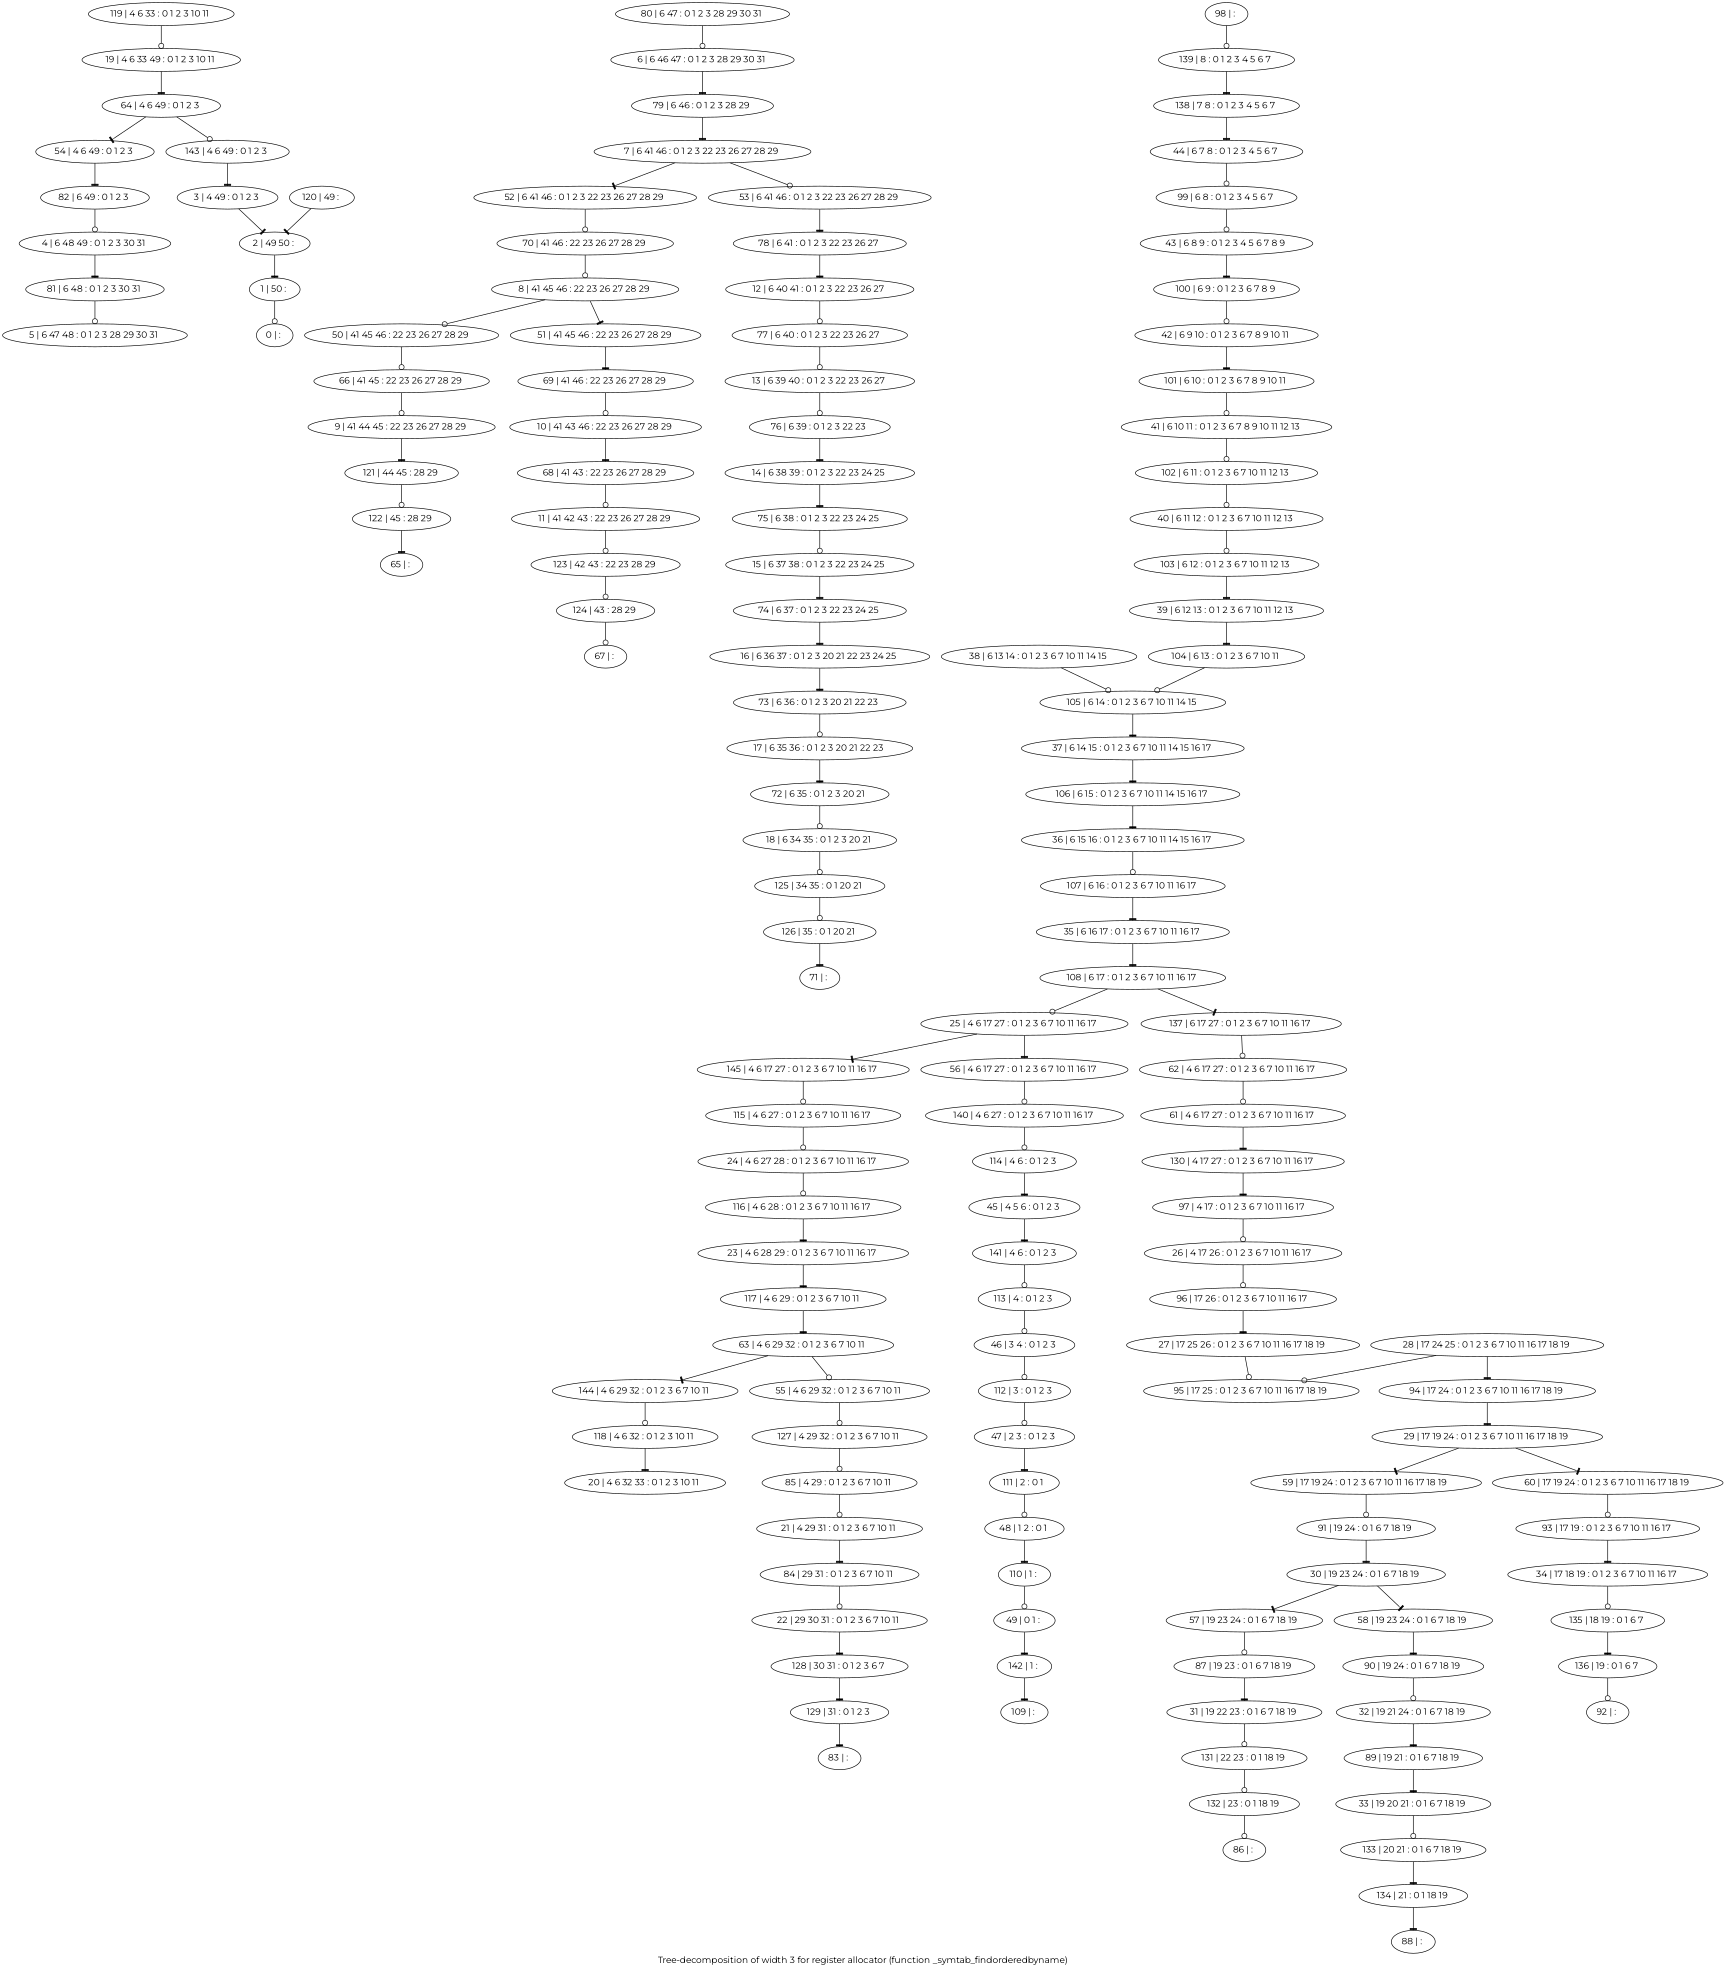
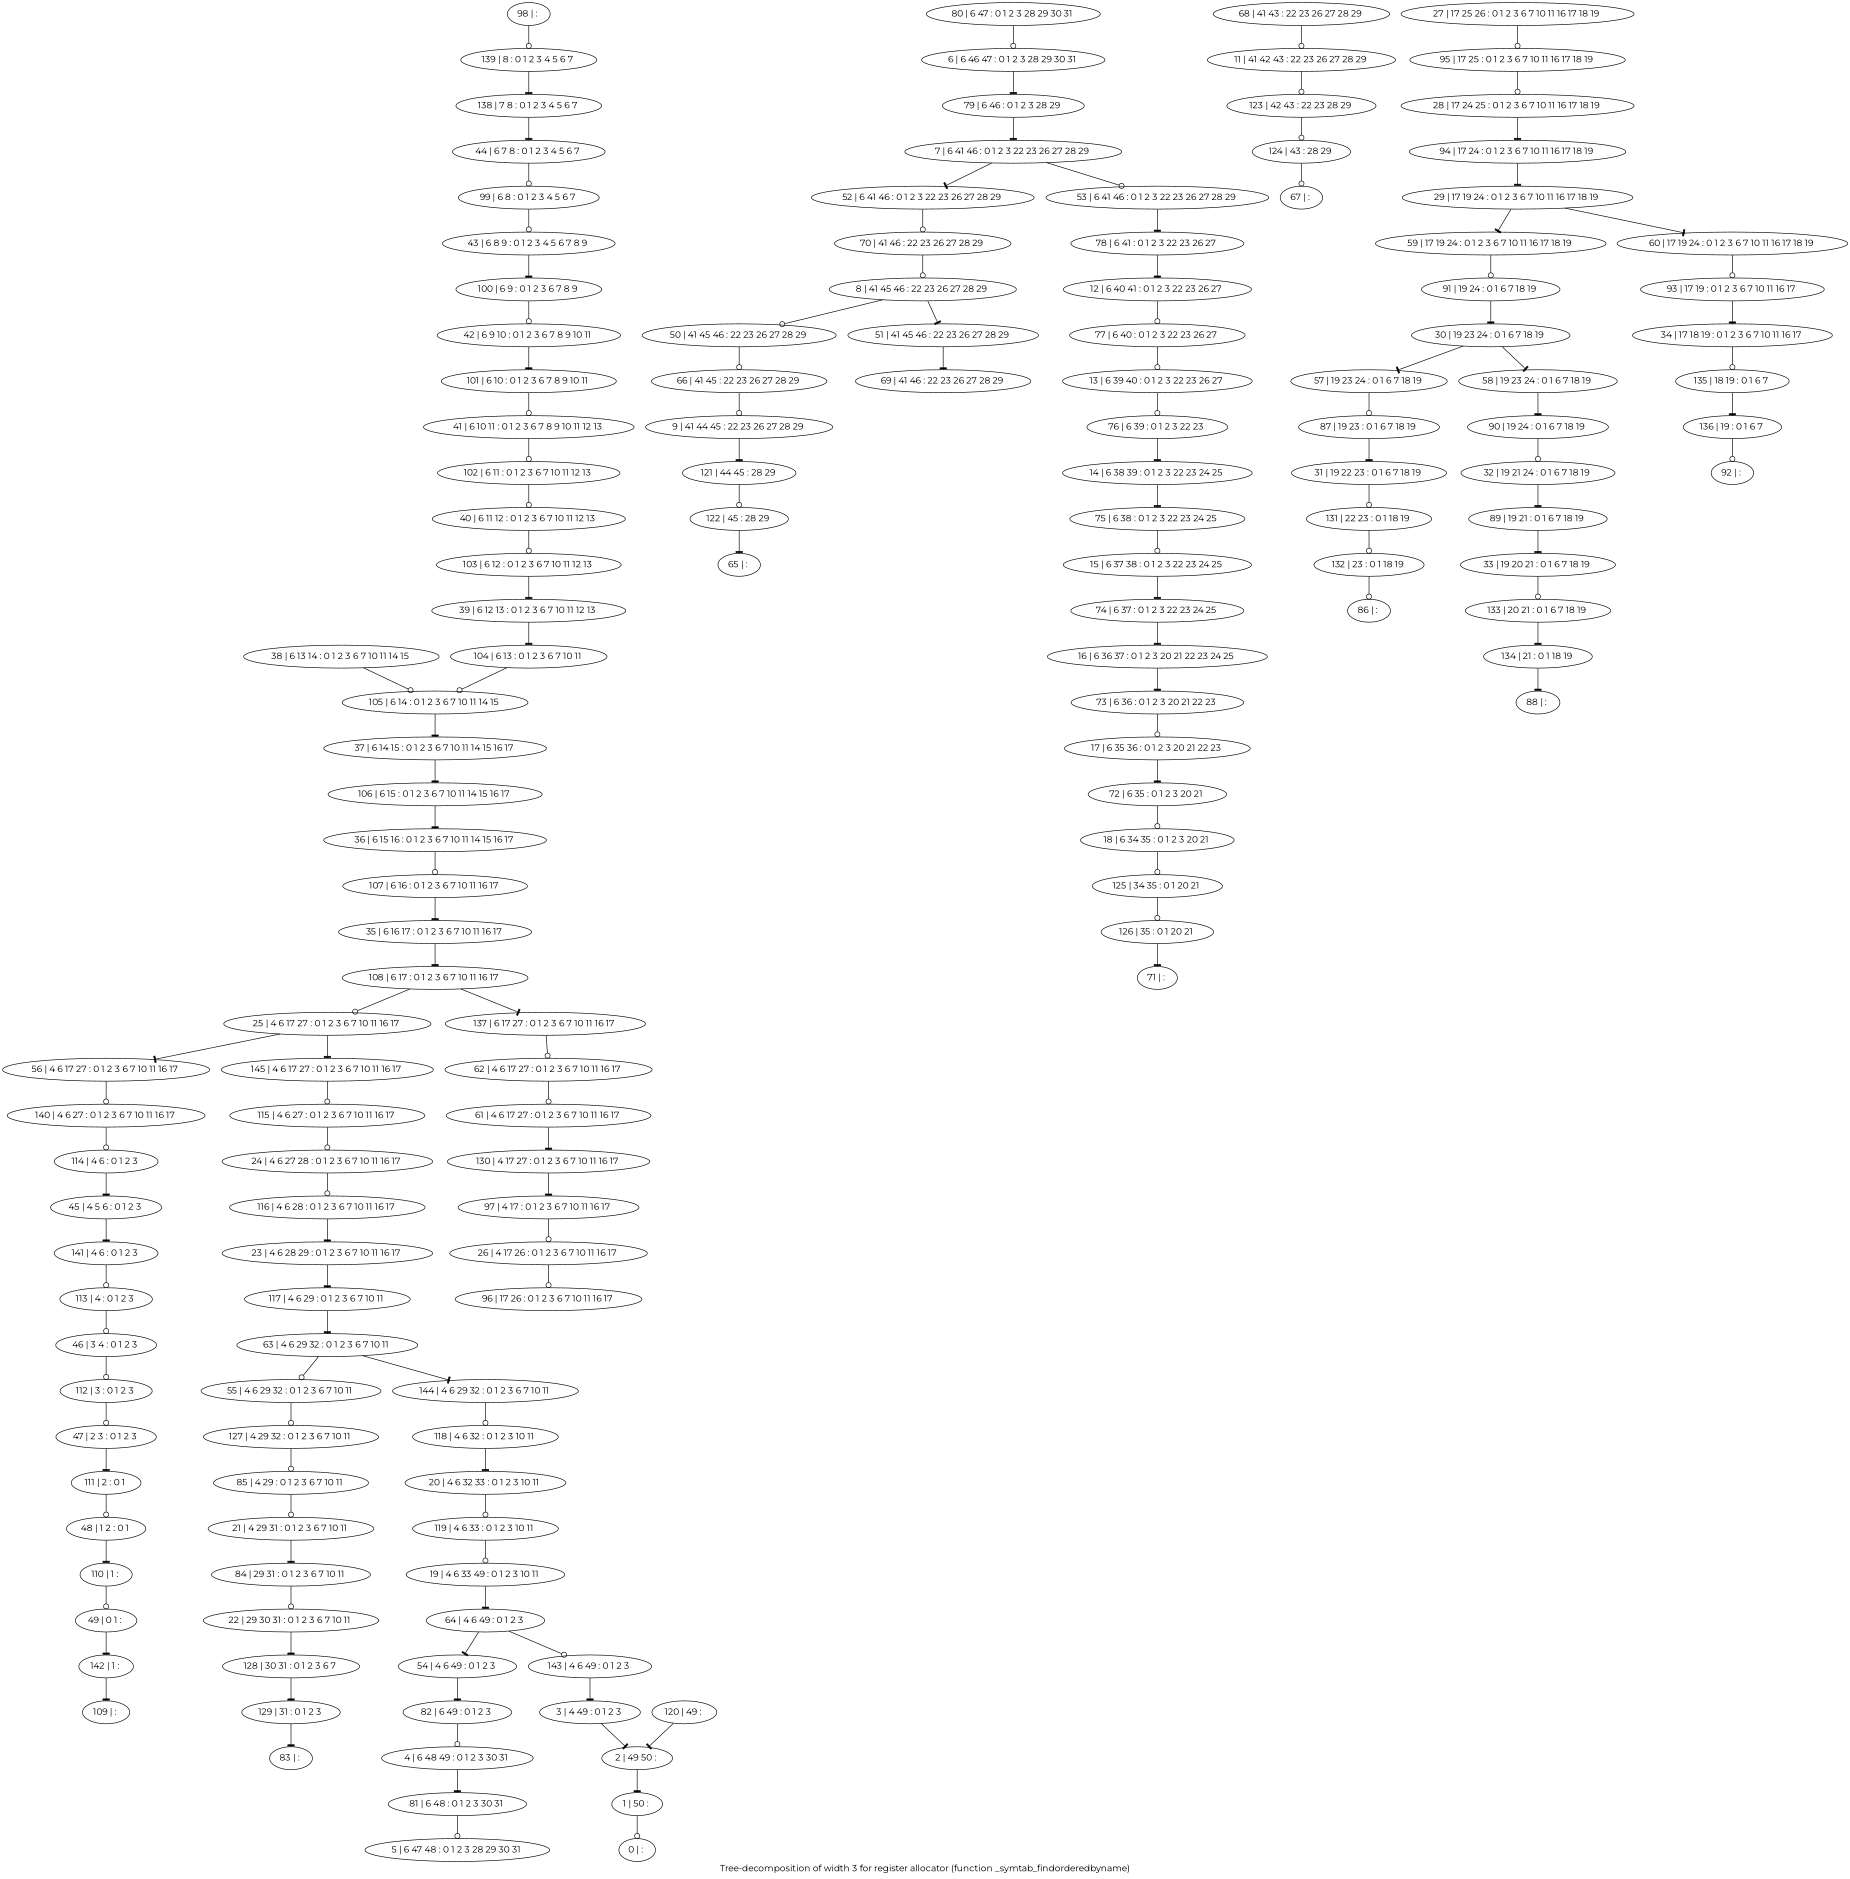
(606, 427) -> none
(1243, 1321) -> none
(1372, 1368) -> (1518, 80)
none -> (485, 1503)
